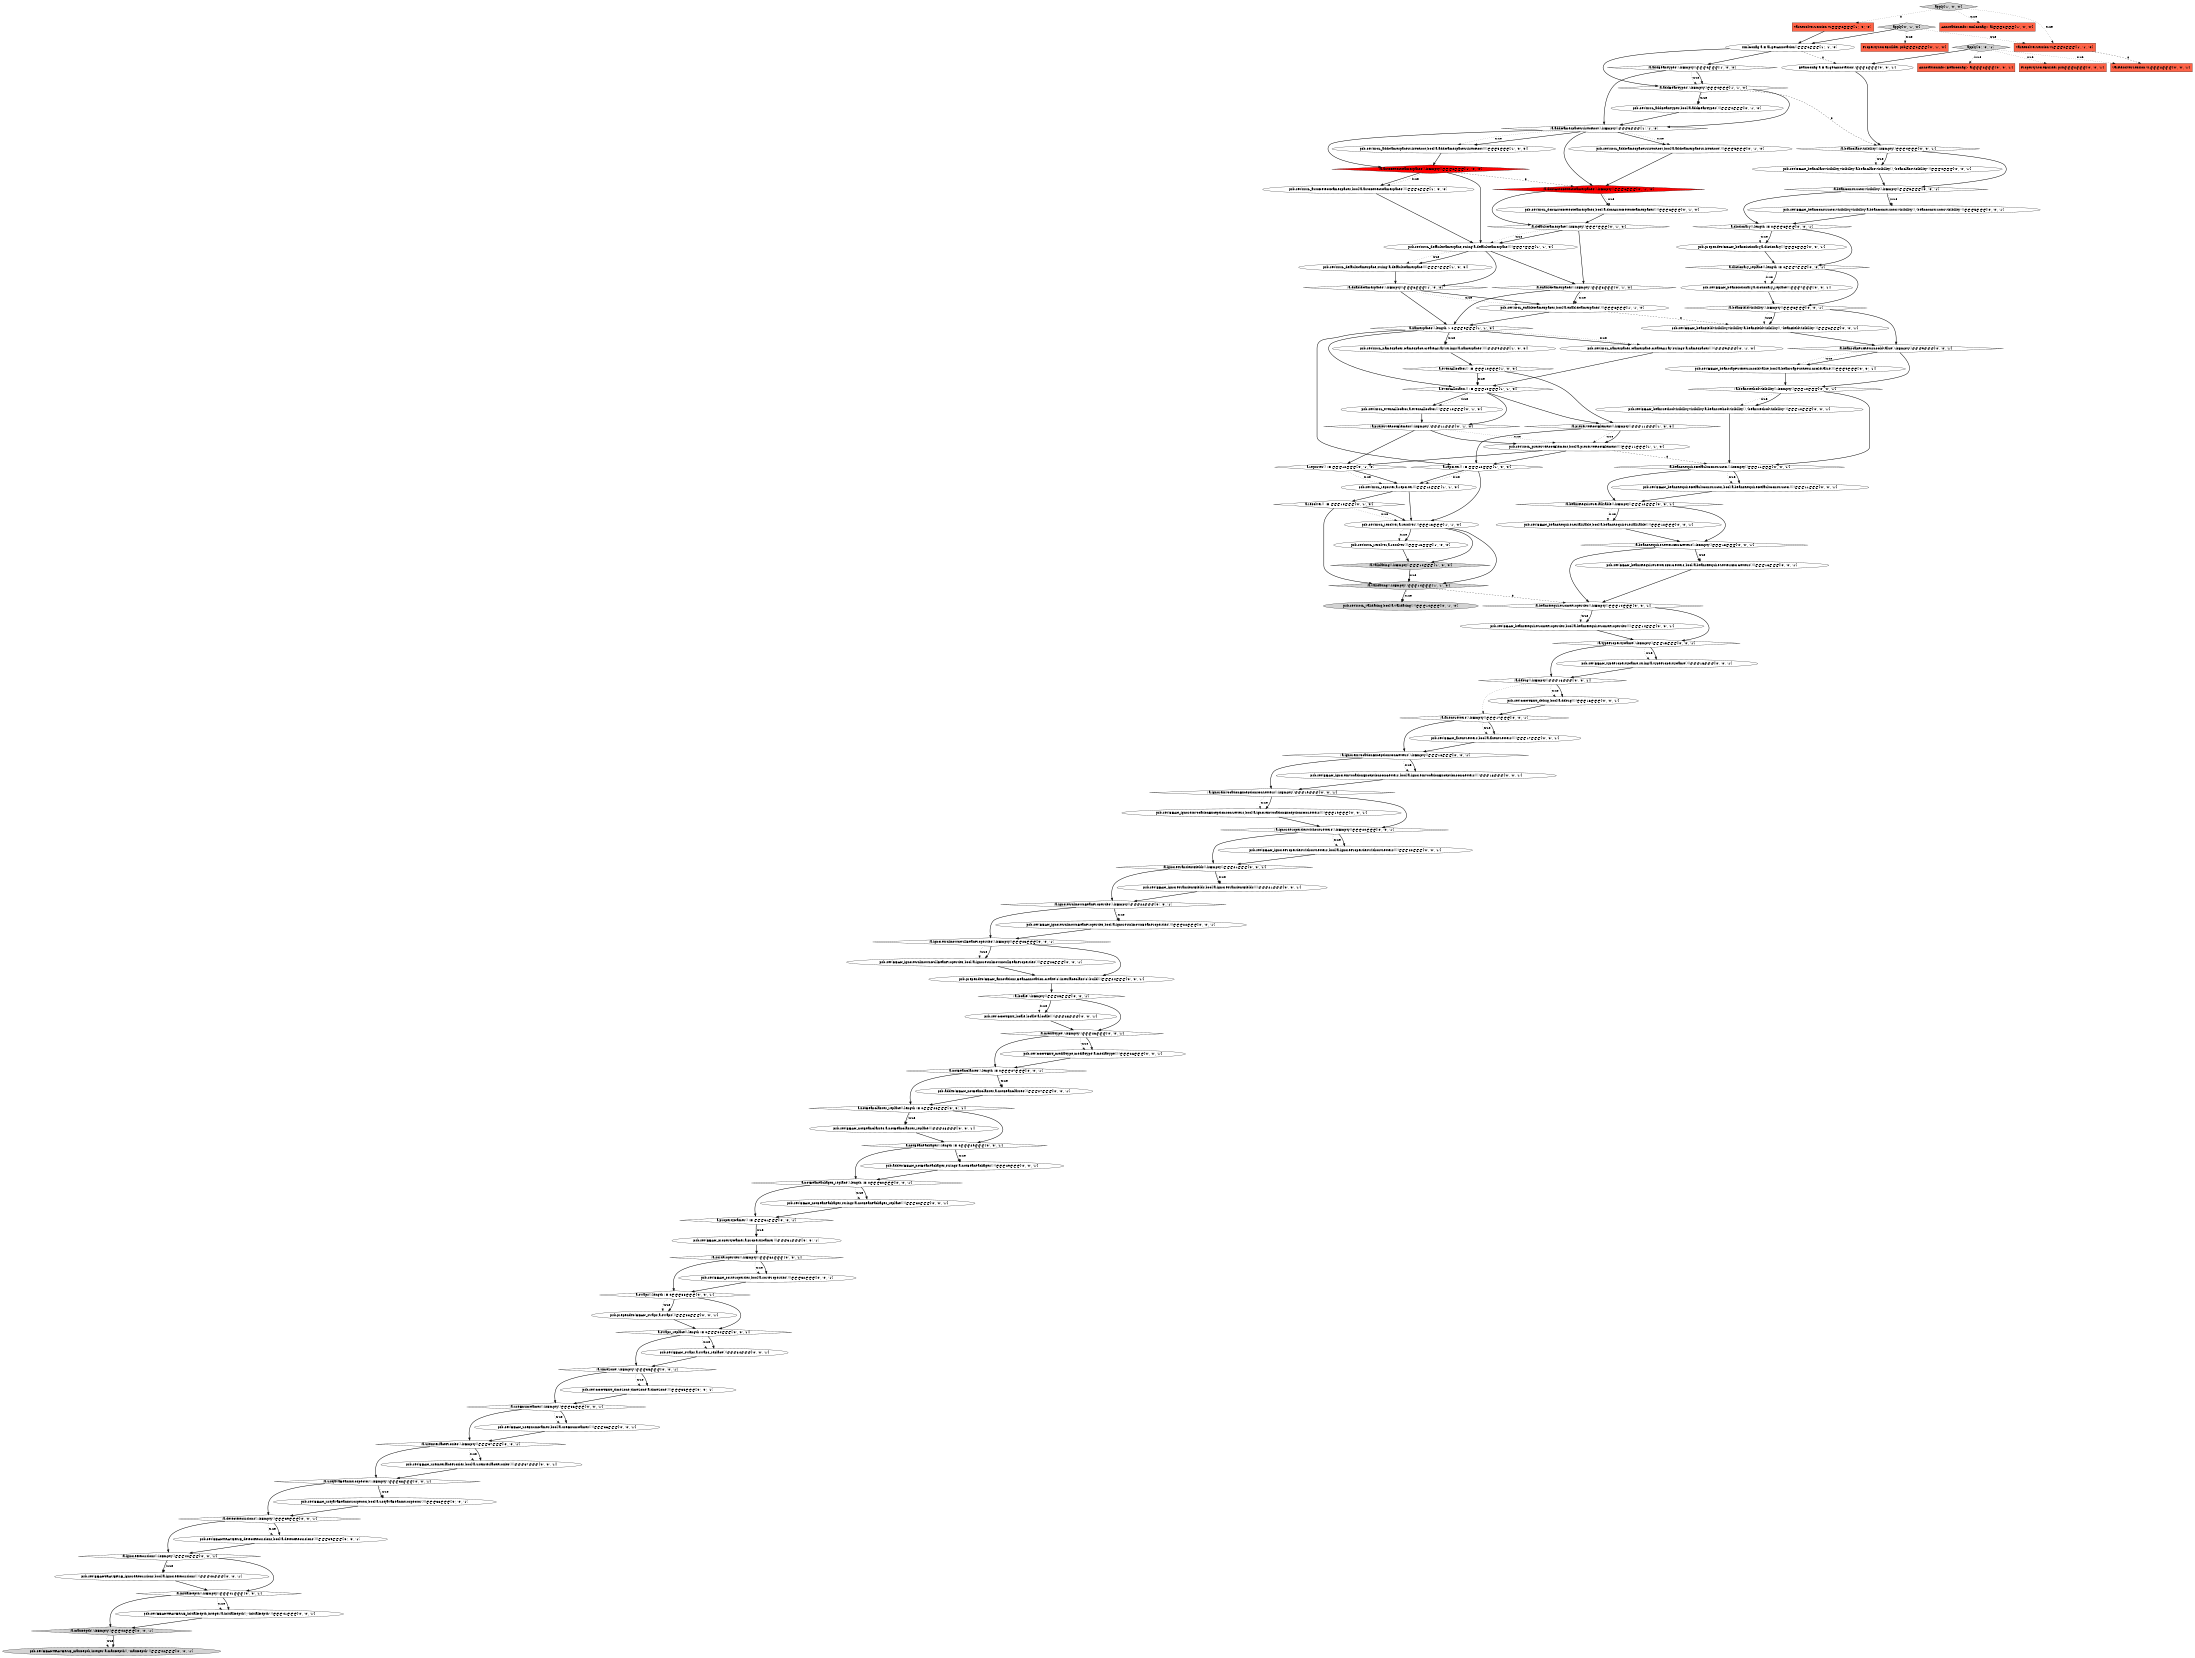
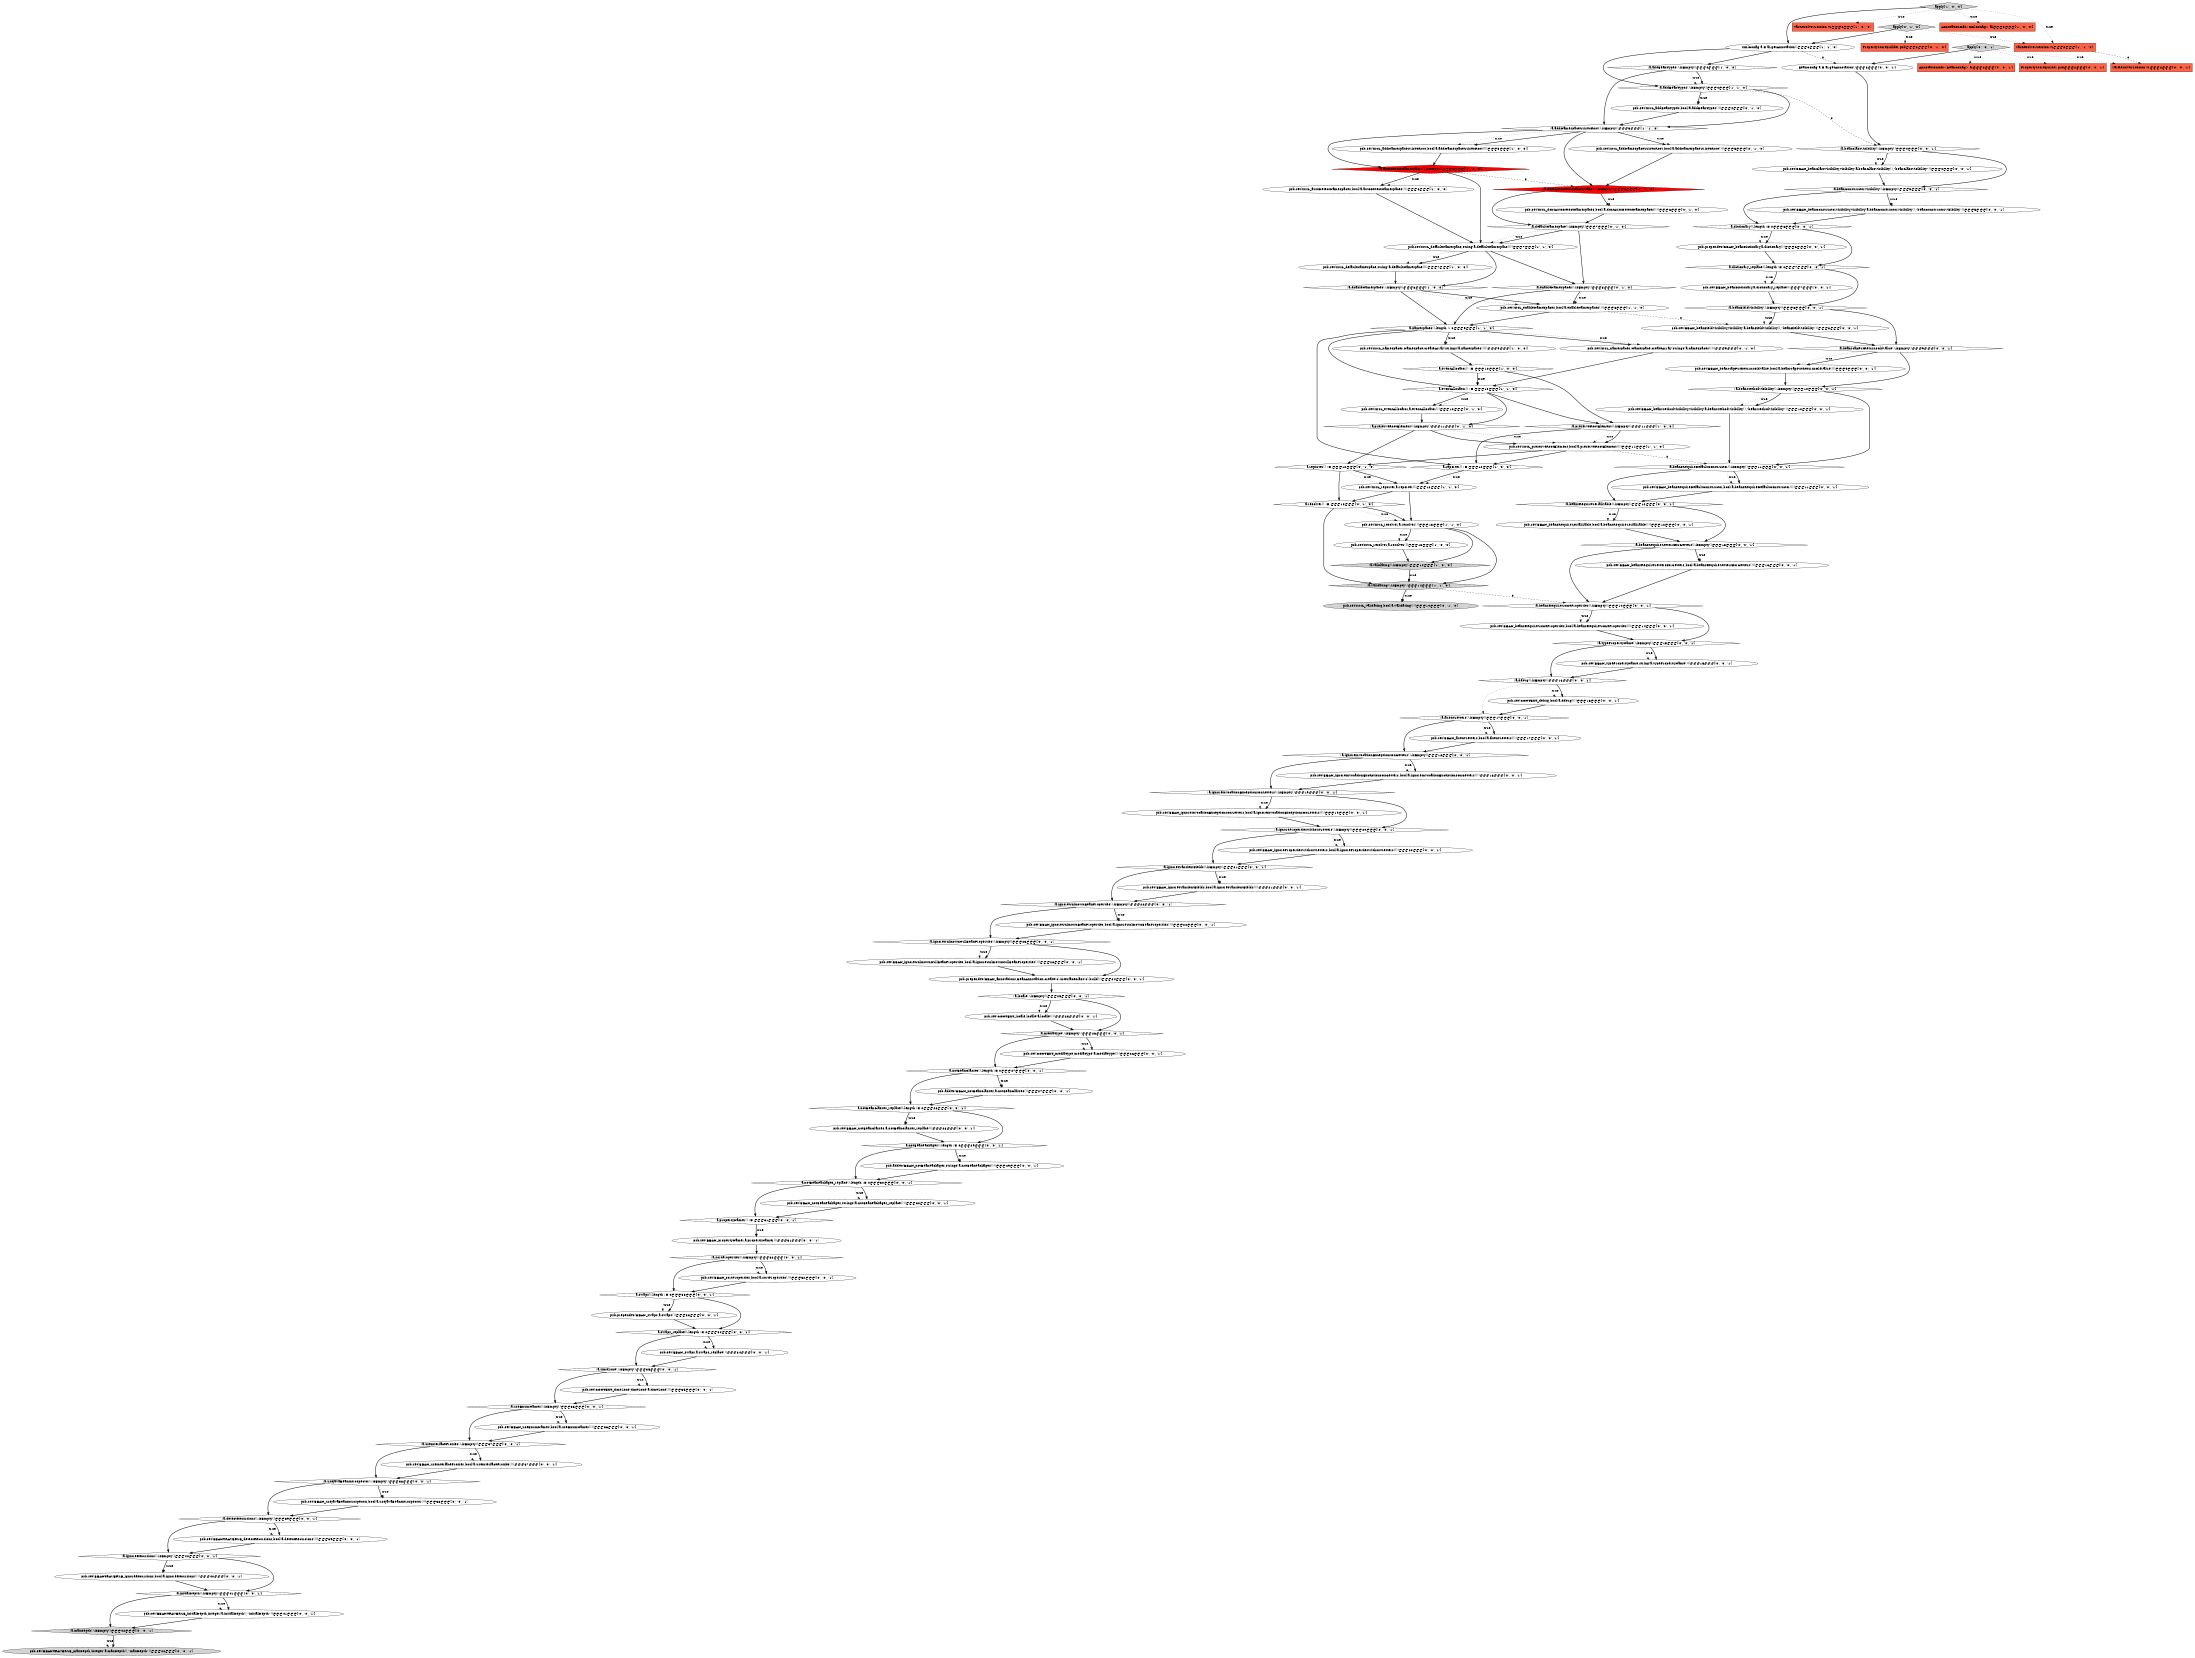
(1901, 17) -> (1901, 17)
(1812, 37) -> (1848, 12)
none -> (1339, 485)
(1467, 504) -> none
